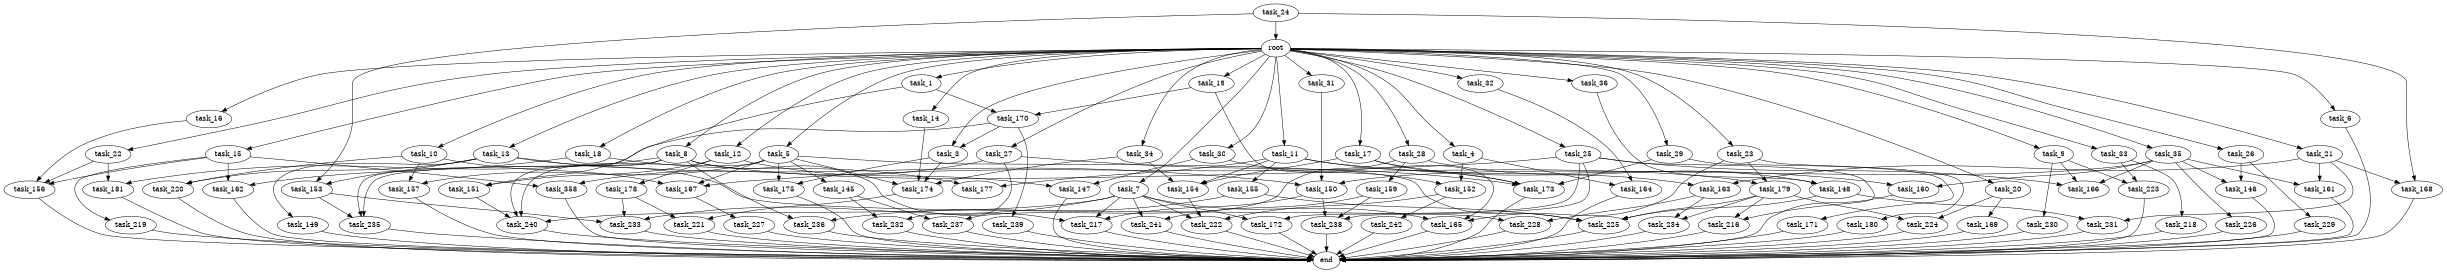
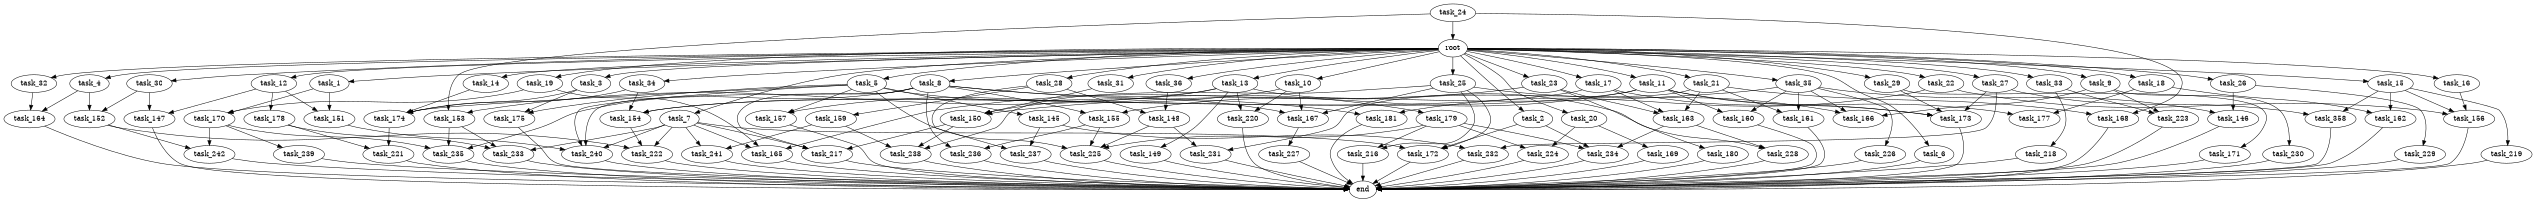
none -> (998, 95)
none -> (1533, 119)
(982, 136) -> (209, 134)
(1756, 170) -> (1615, 103)
